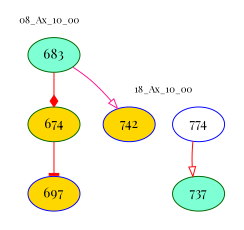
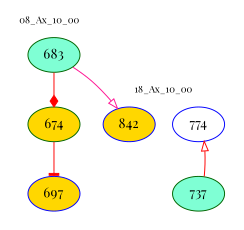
(129, 124) -> (129, 124)
(192, 154) -> (205, 164)
